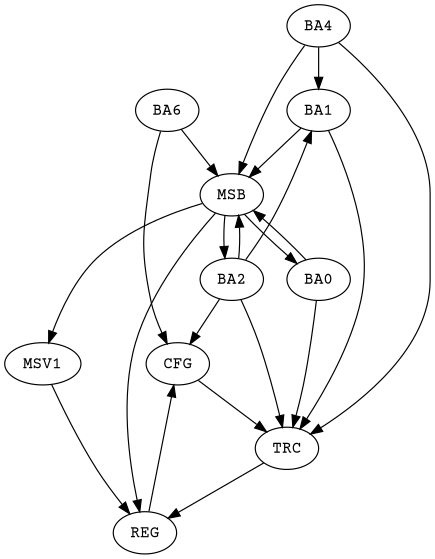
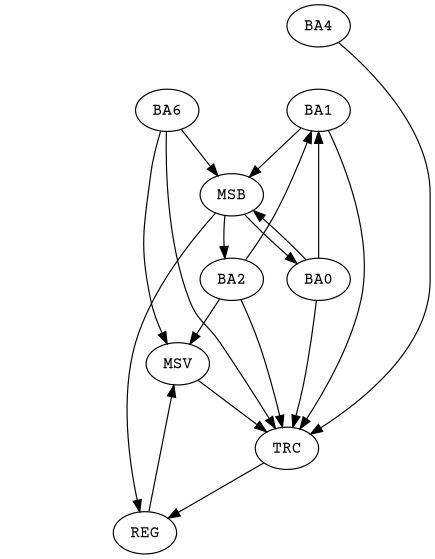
(319, 62) -> (319, 201)
(270, 102) -> none
(240, 243) -> none
none -> (185, 287)
(43, 364) -> none
(178, 364) -> (178, 364)
